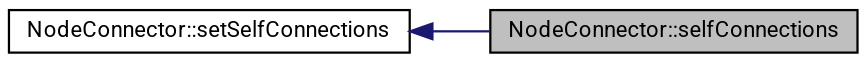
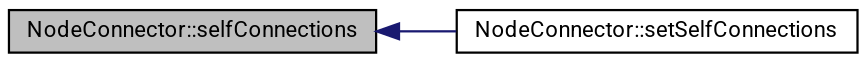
(461, 31) -> (428, 31)
